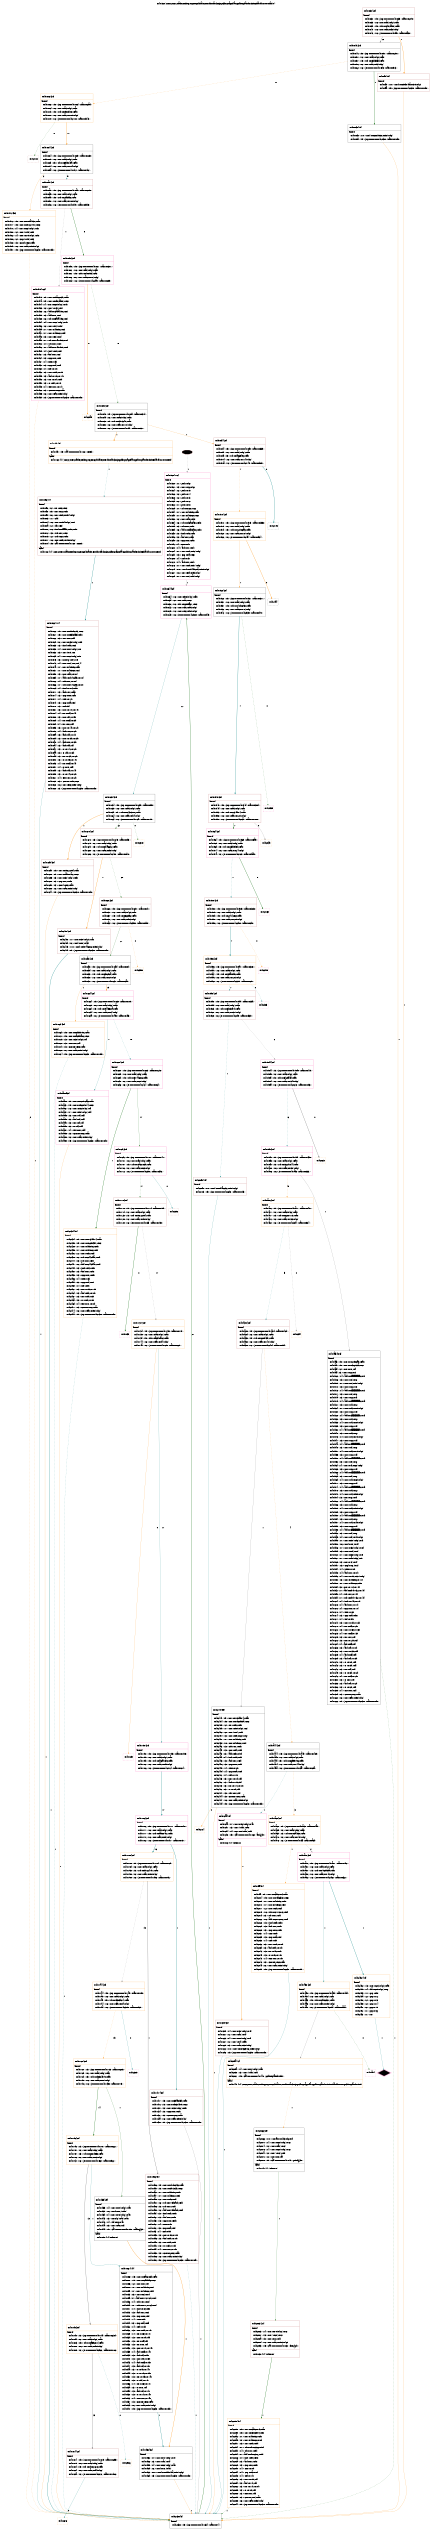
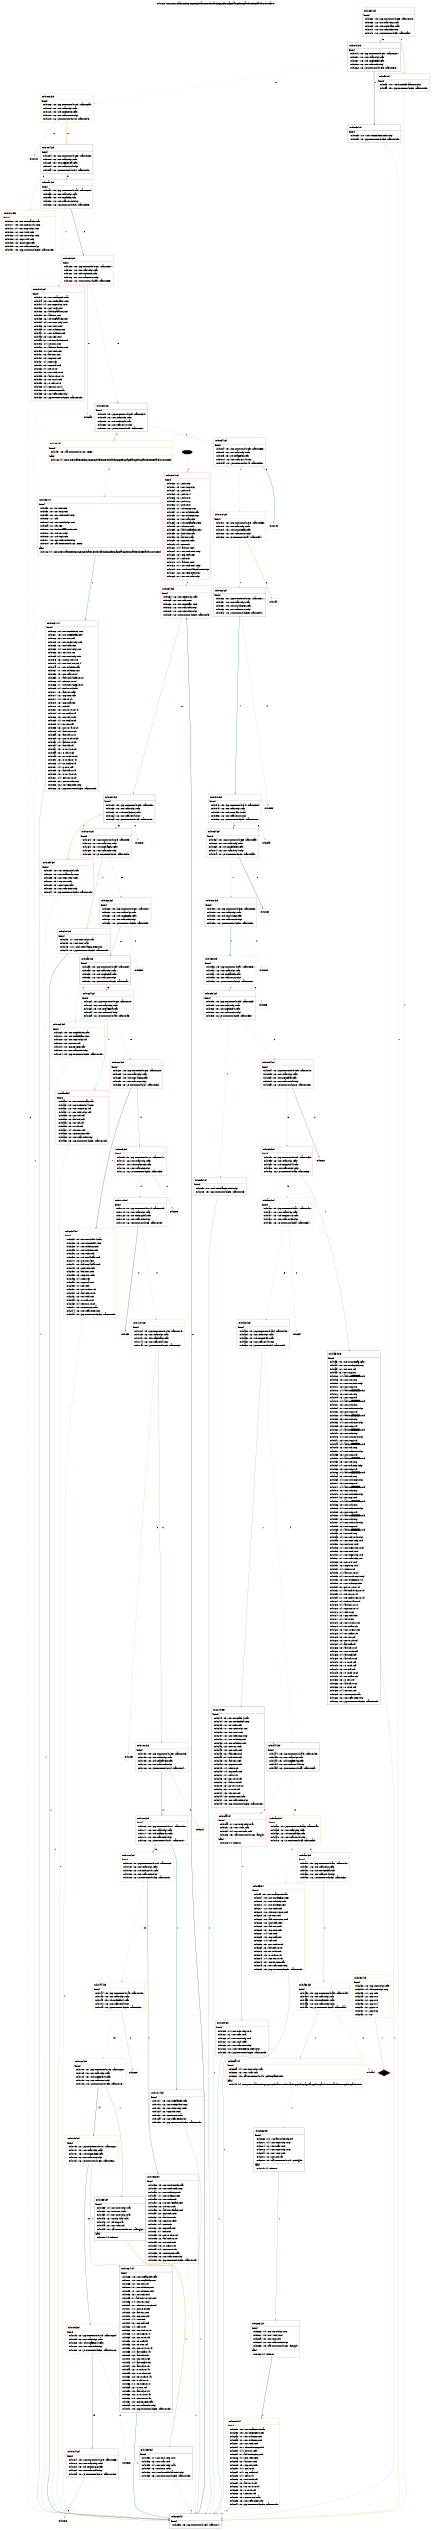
(207, 1816) -> (183, 1798)
(346, 1927) -> none
(160, 2429) -> (134, 2477)
